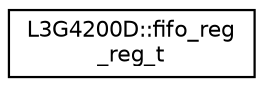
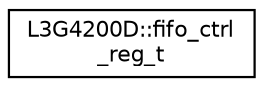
(132, 44) -> (132, 44)
